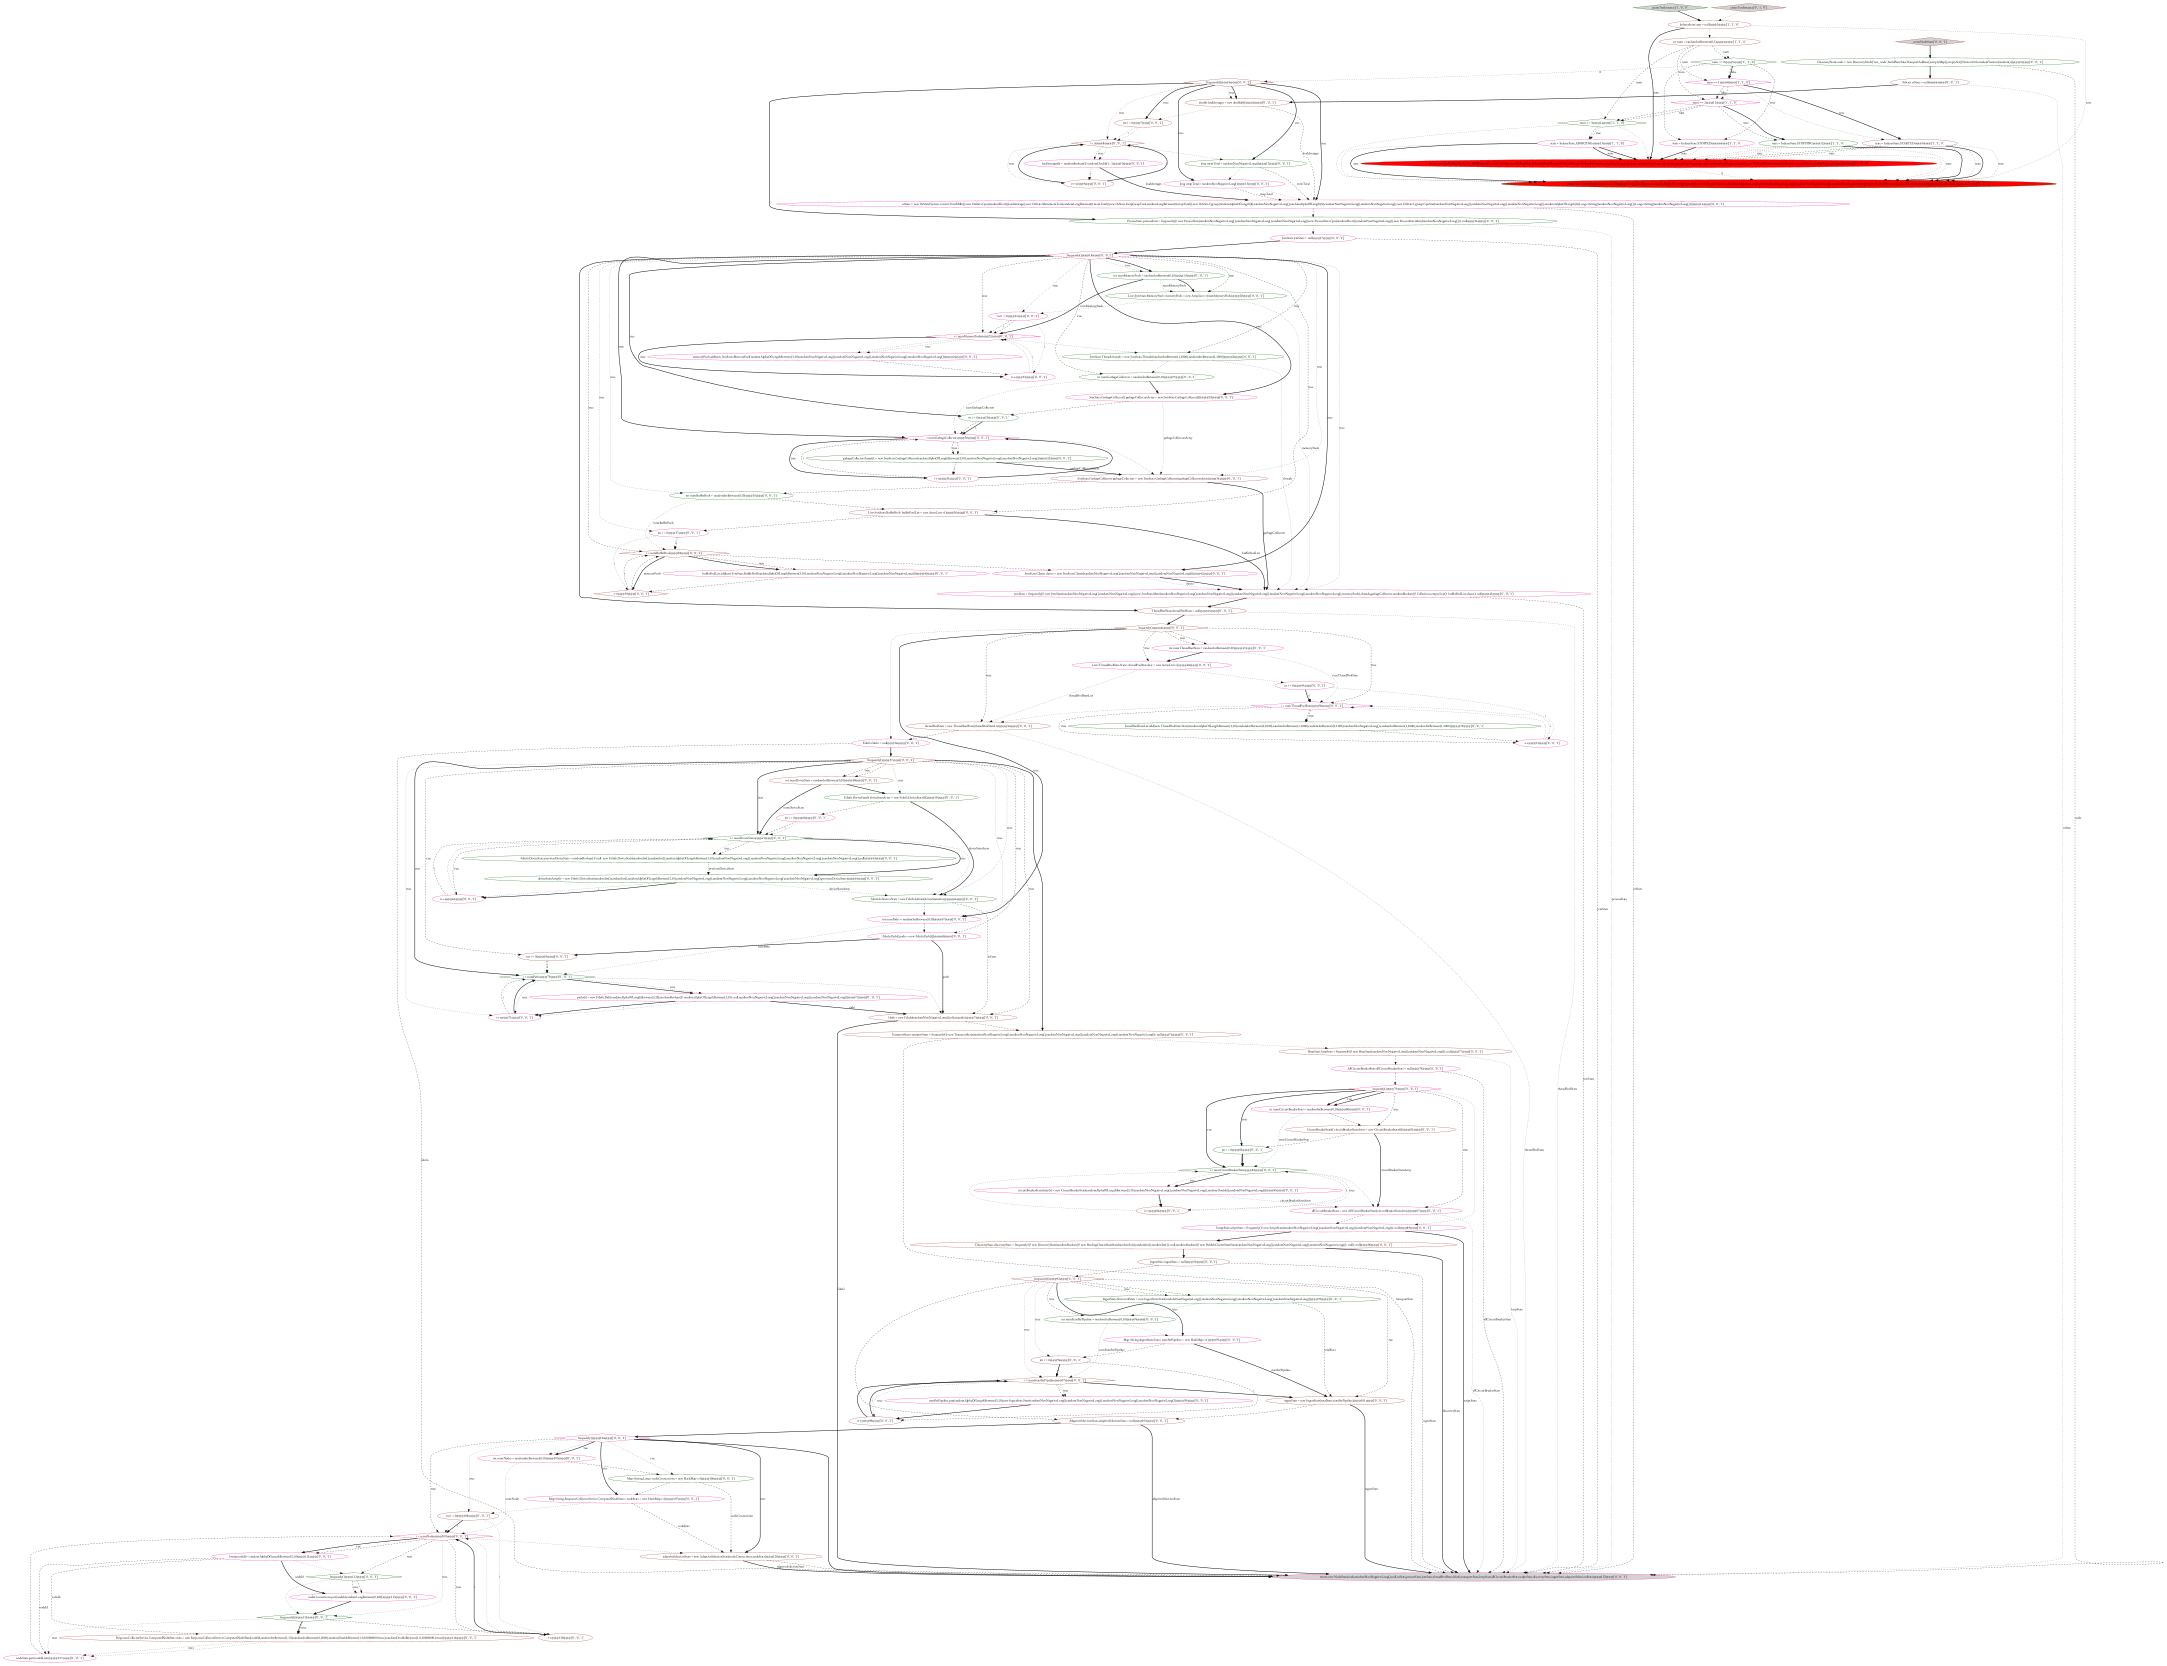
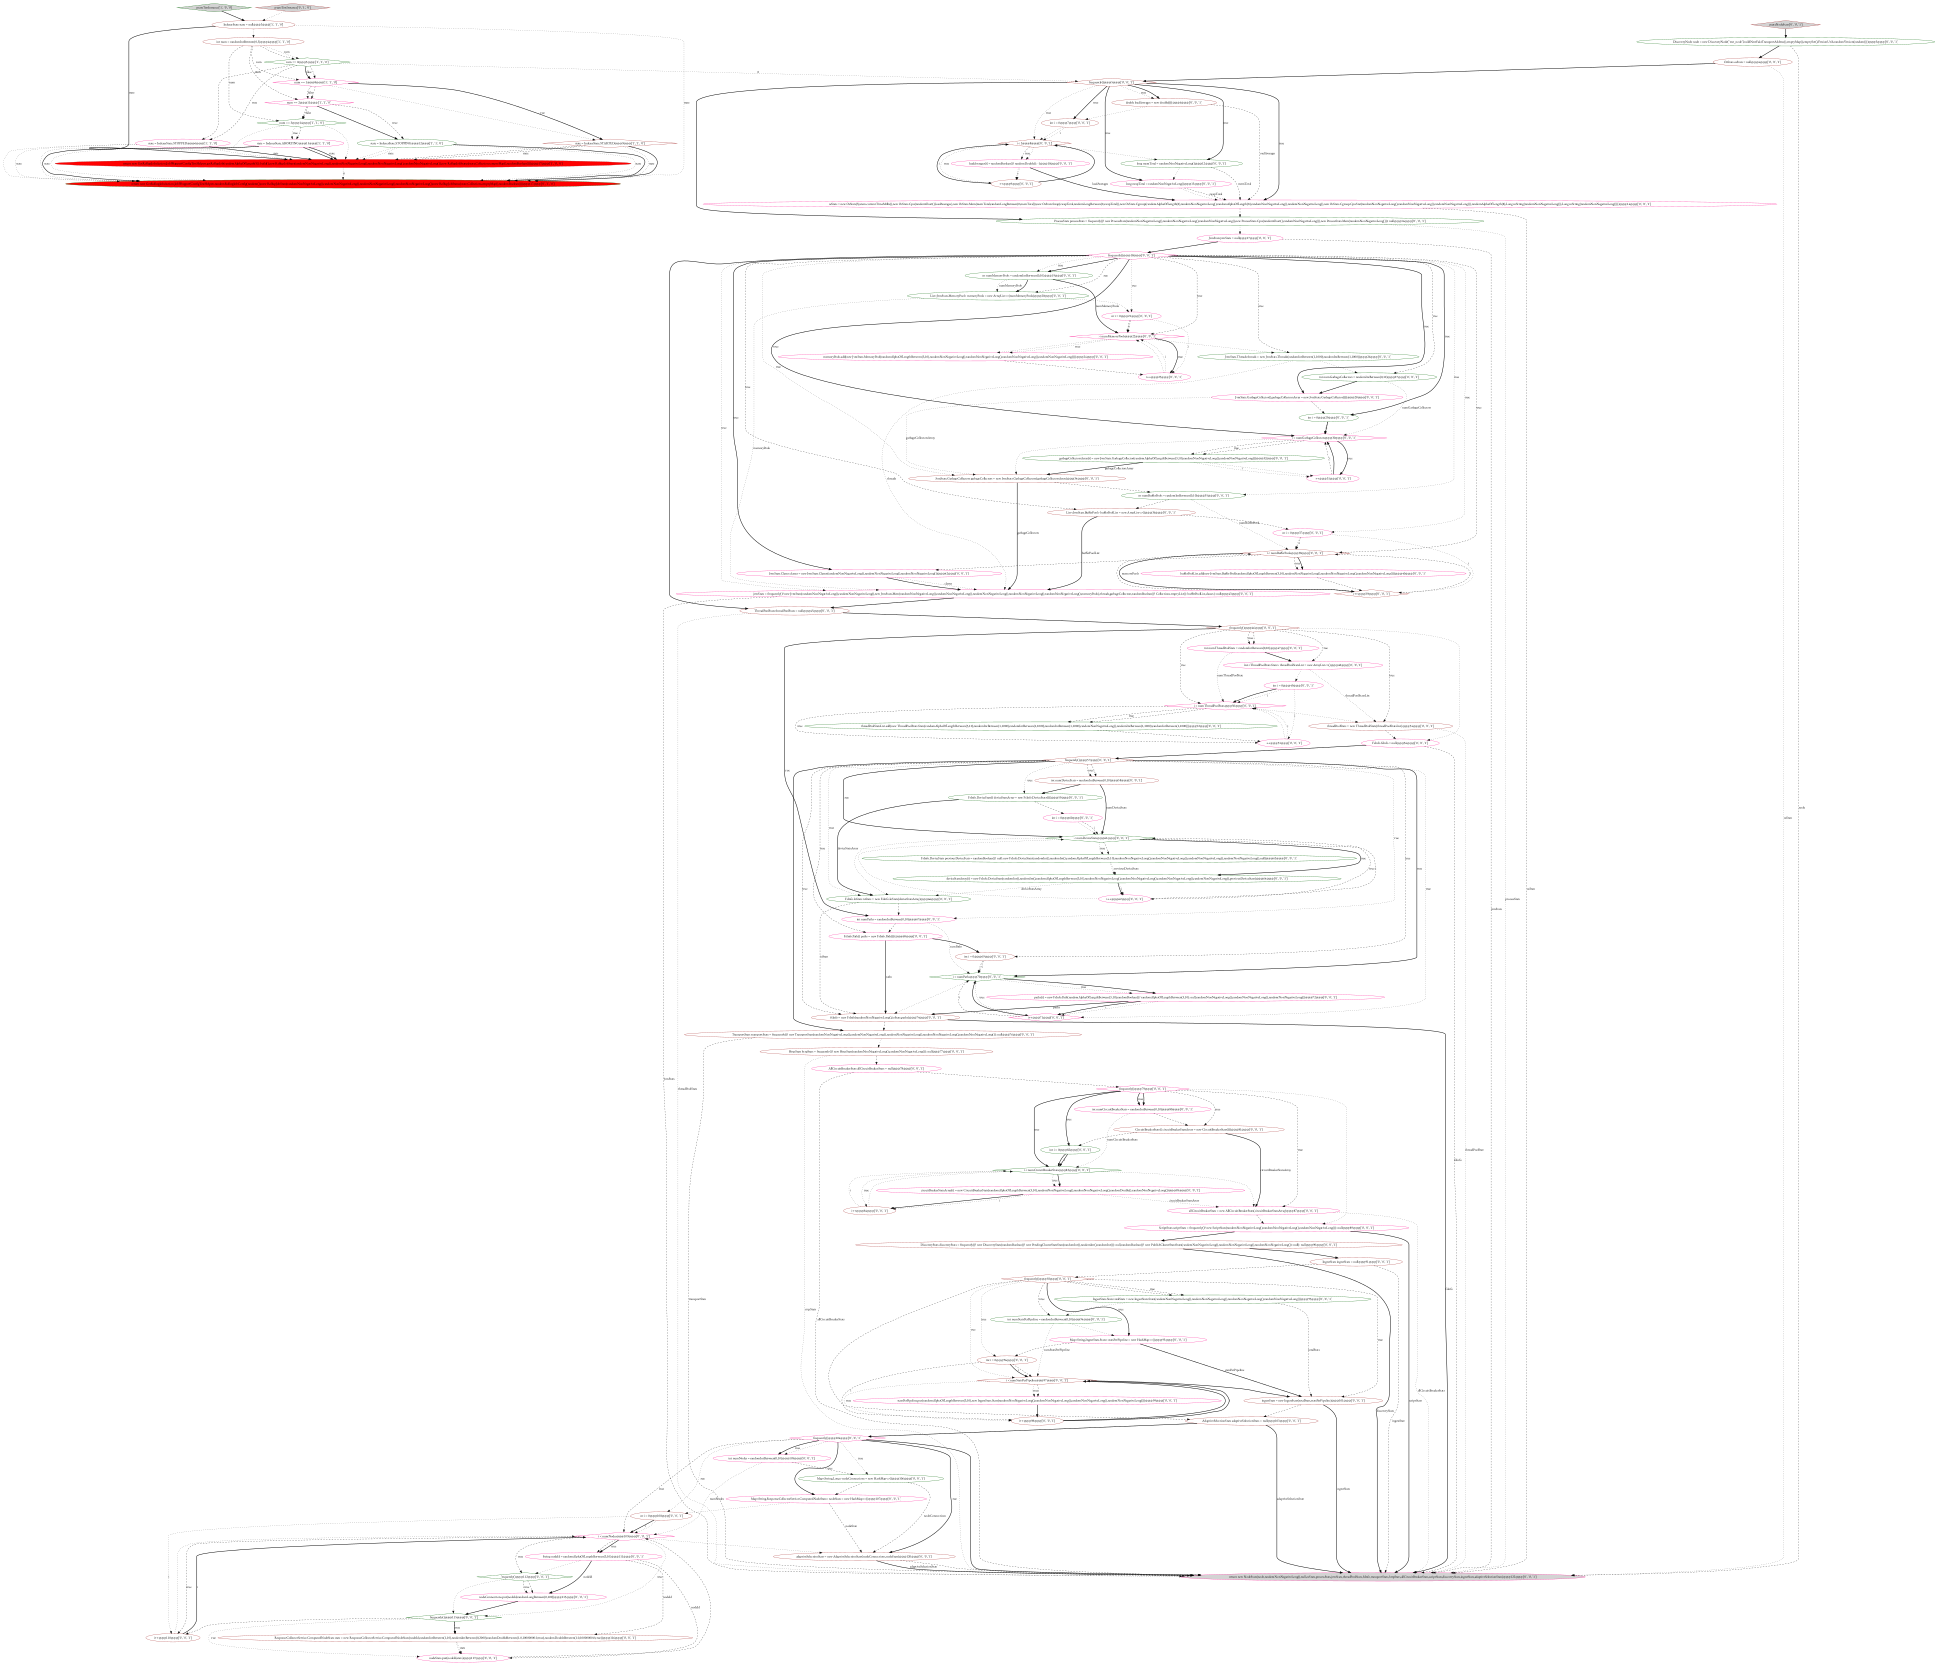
(1595, 98) -> (1431, 72)
(1910, 143) -> (610, 143)
(515, 1018) -> (1046, 1018)
